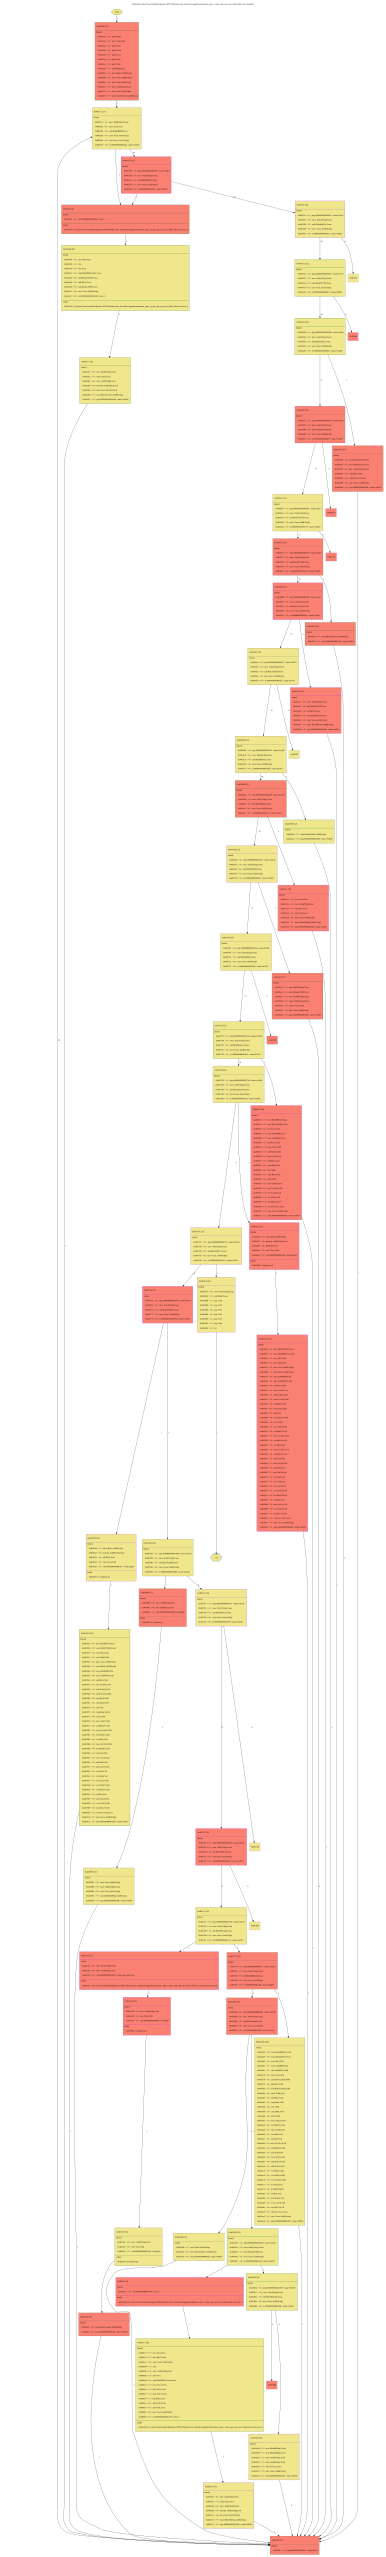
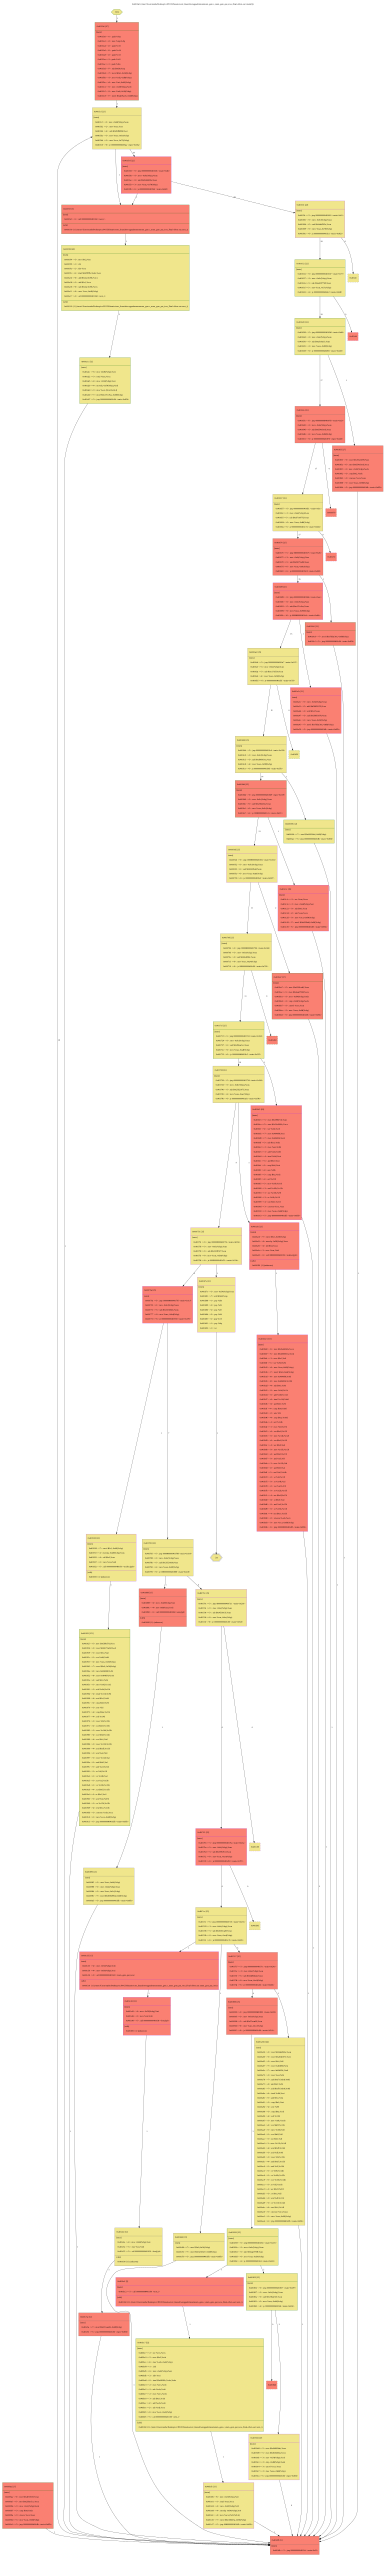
(247, 2136) -> (213, 2088)
none -> (28, 2506)
